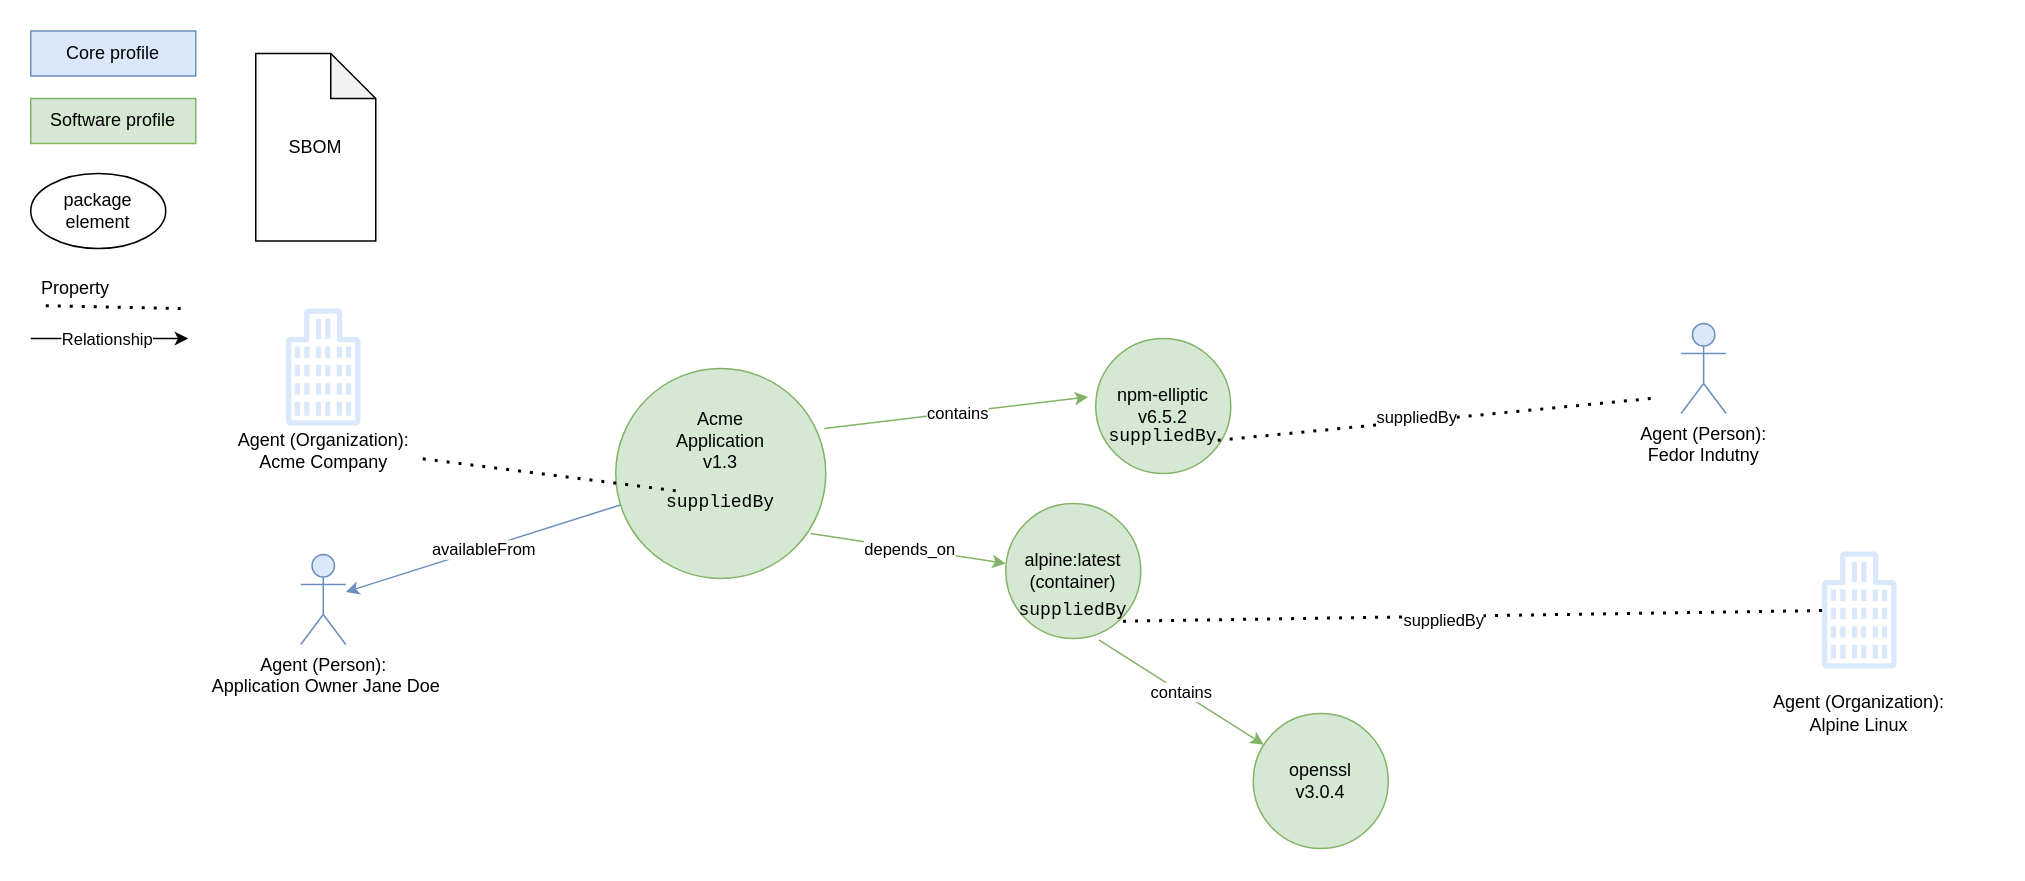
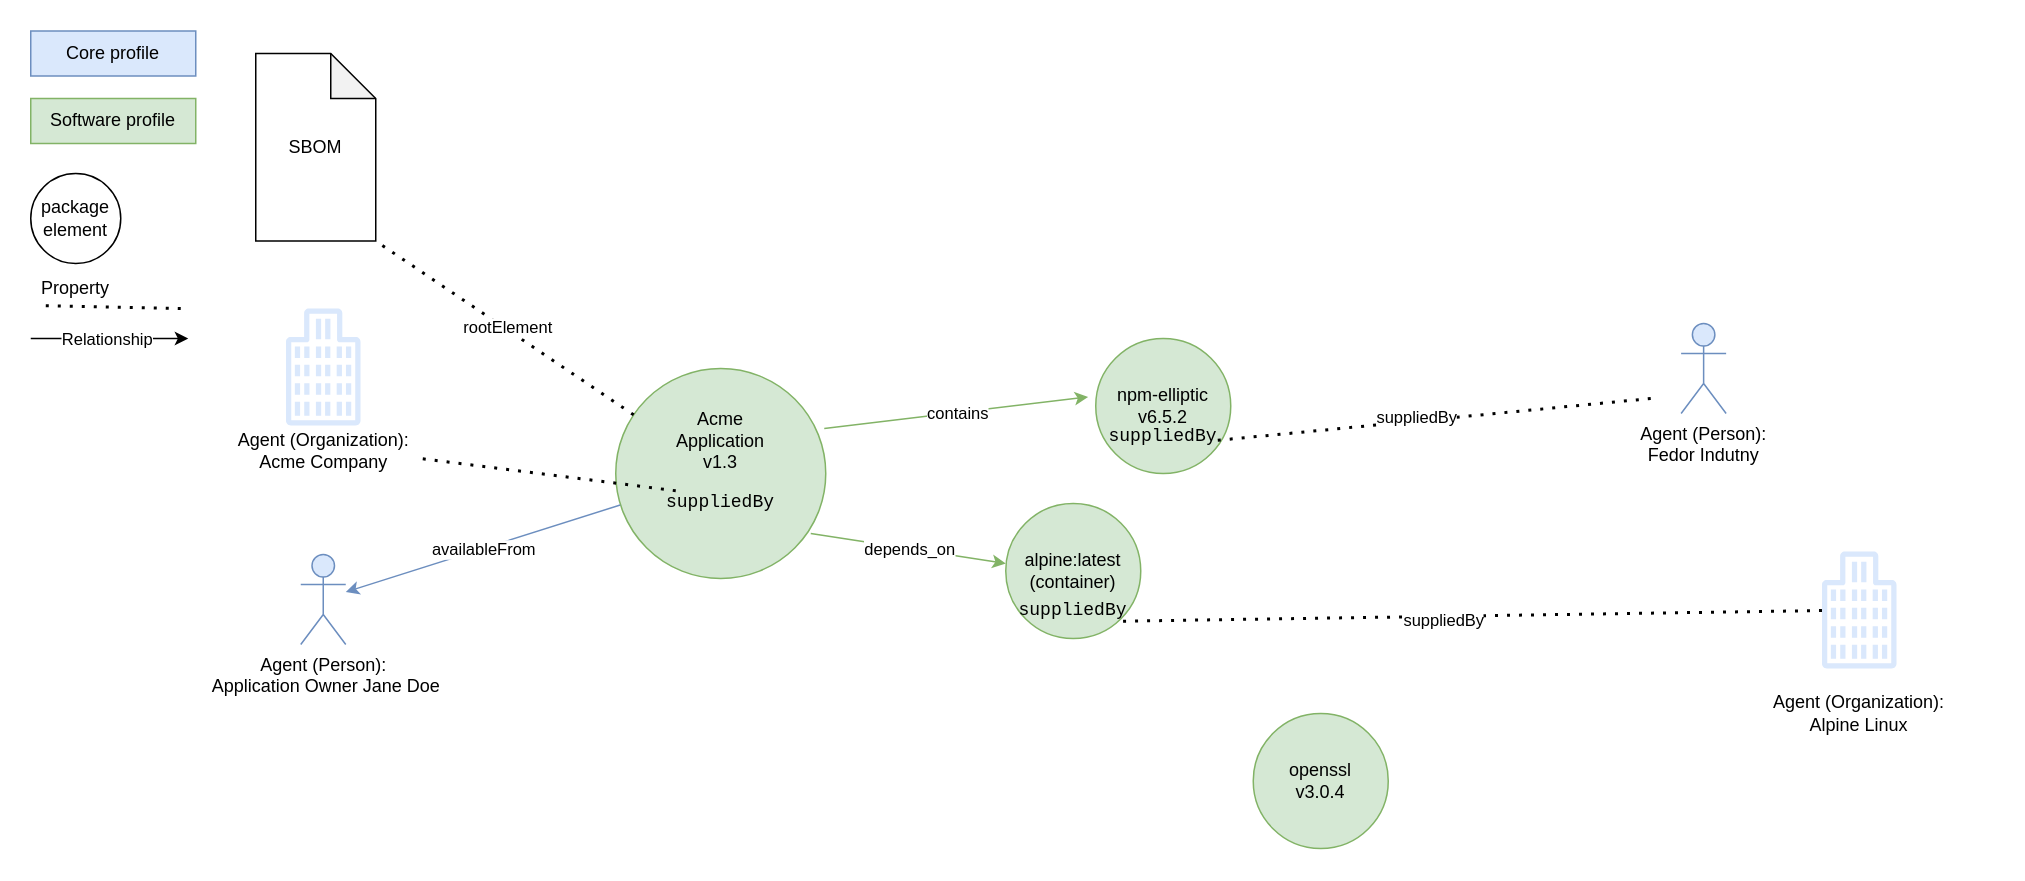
(98, 211) -> (76, 218)
none -> (507, 329)
(1214, 713) -> none
